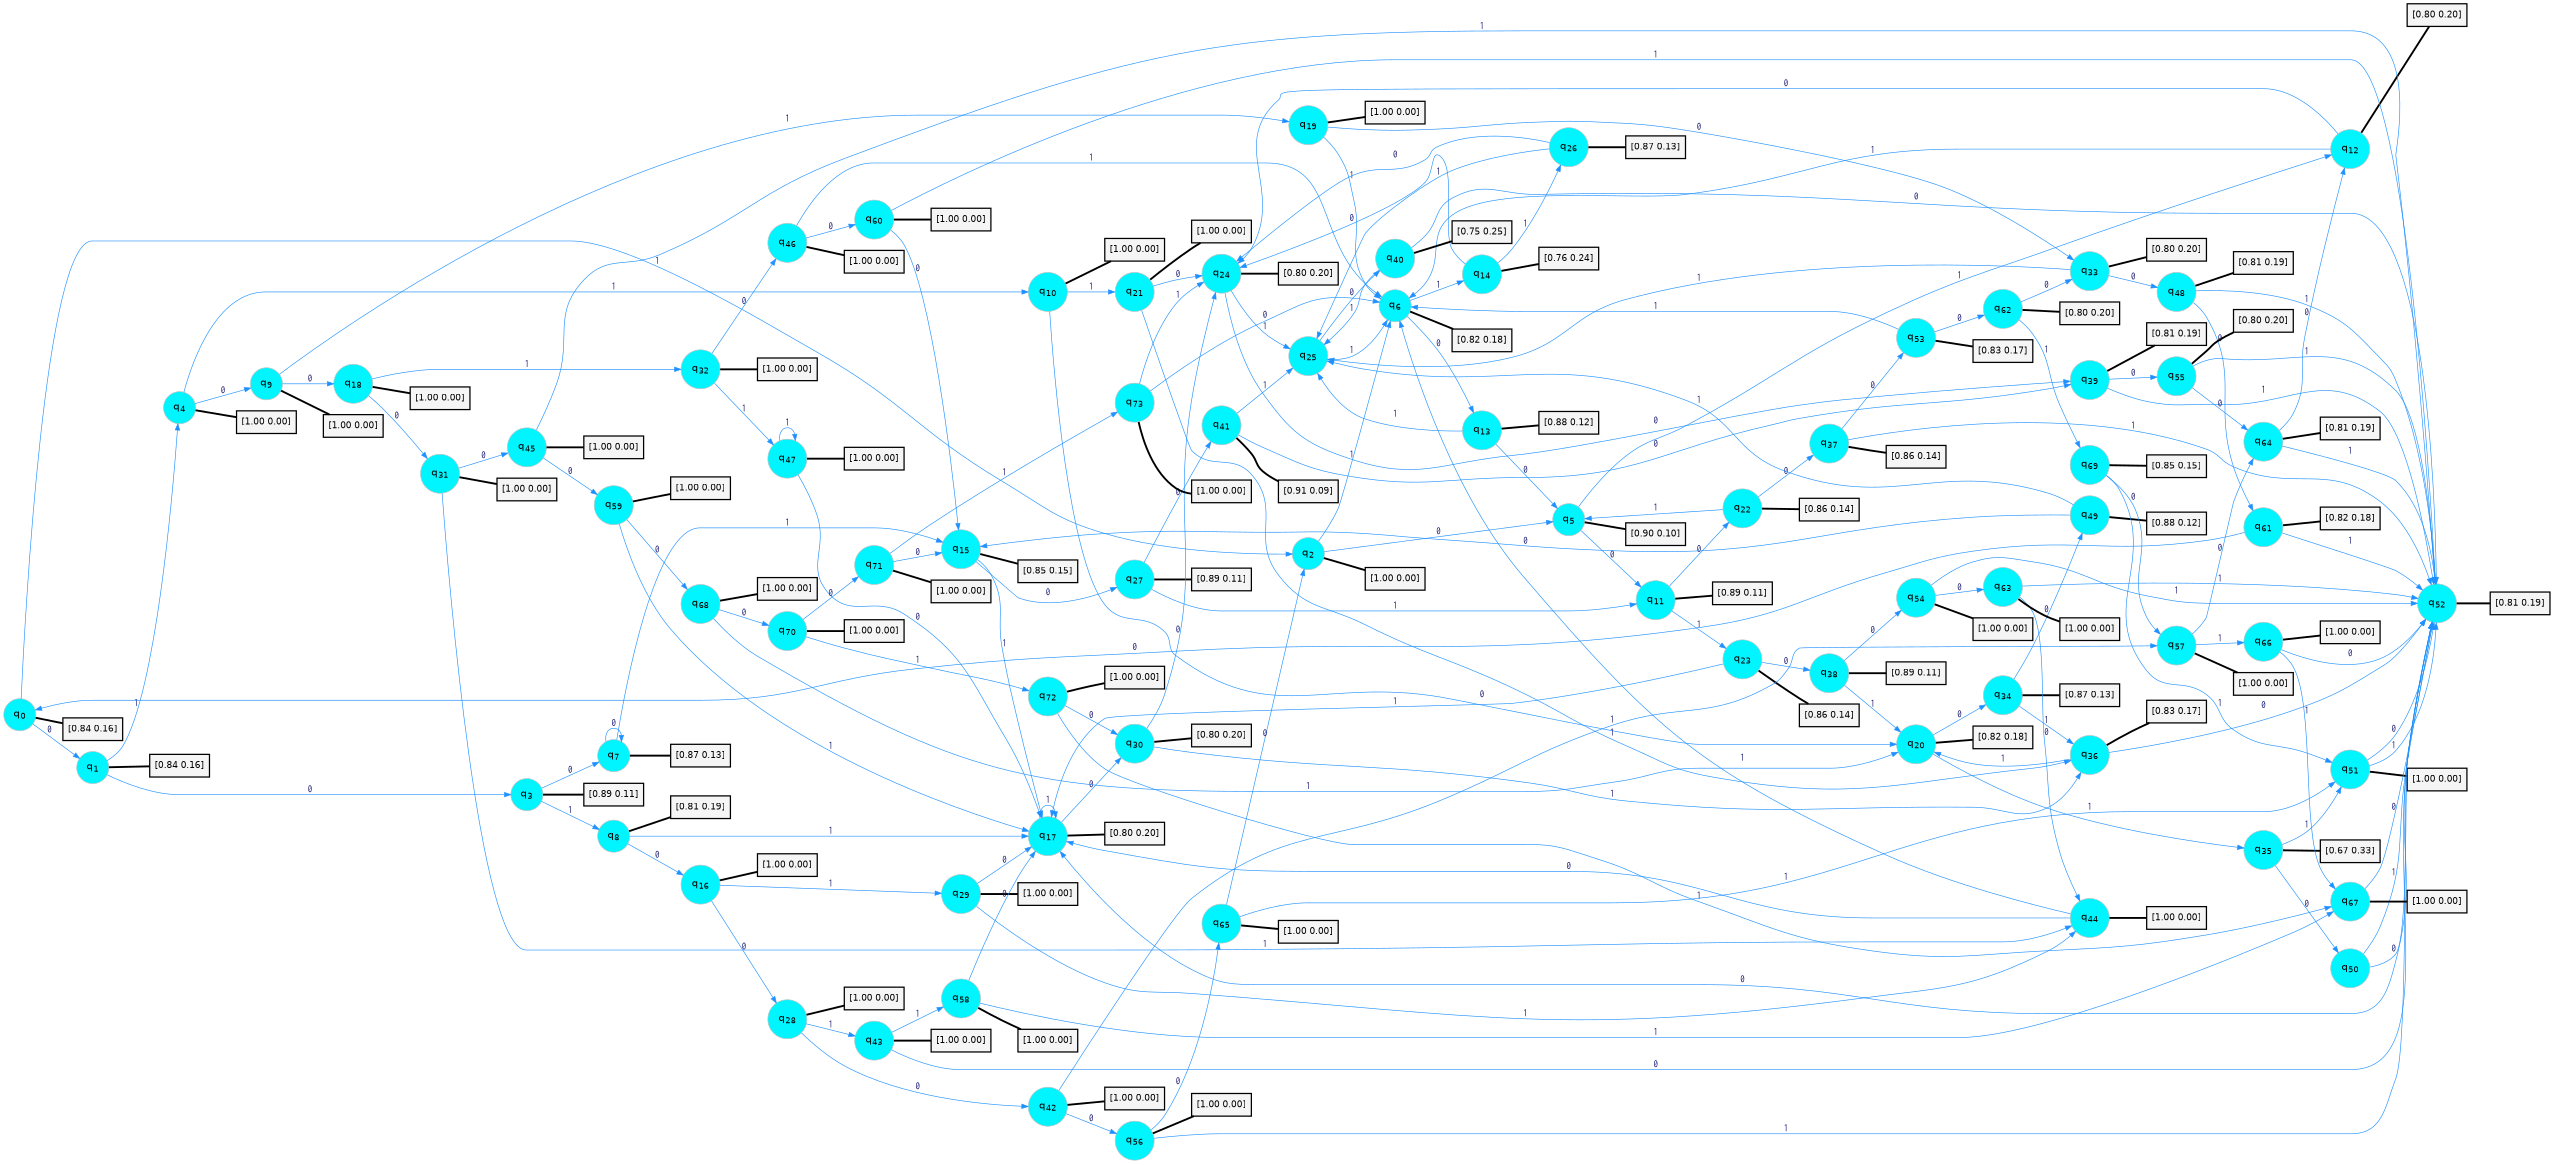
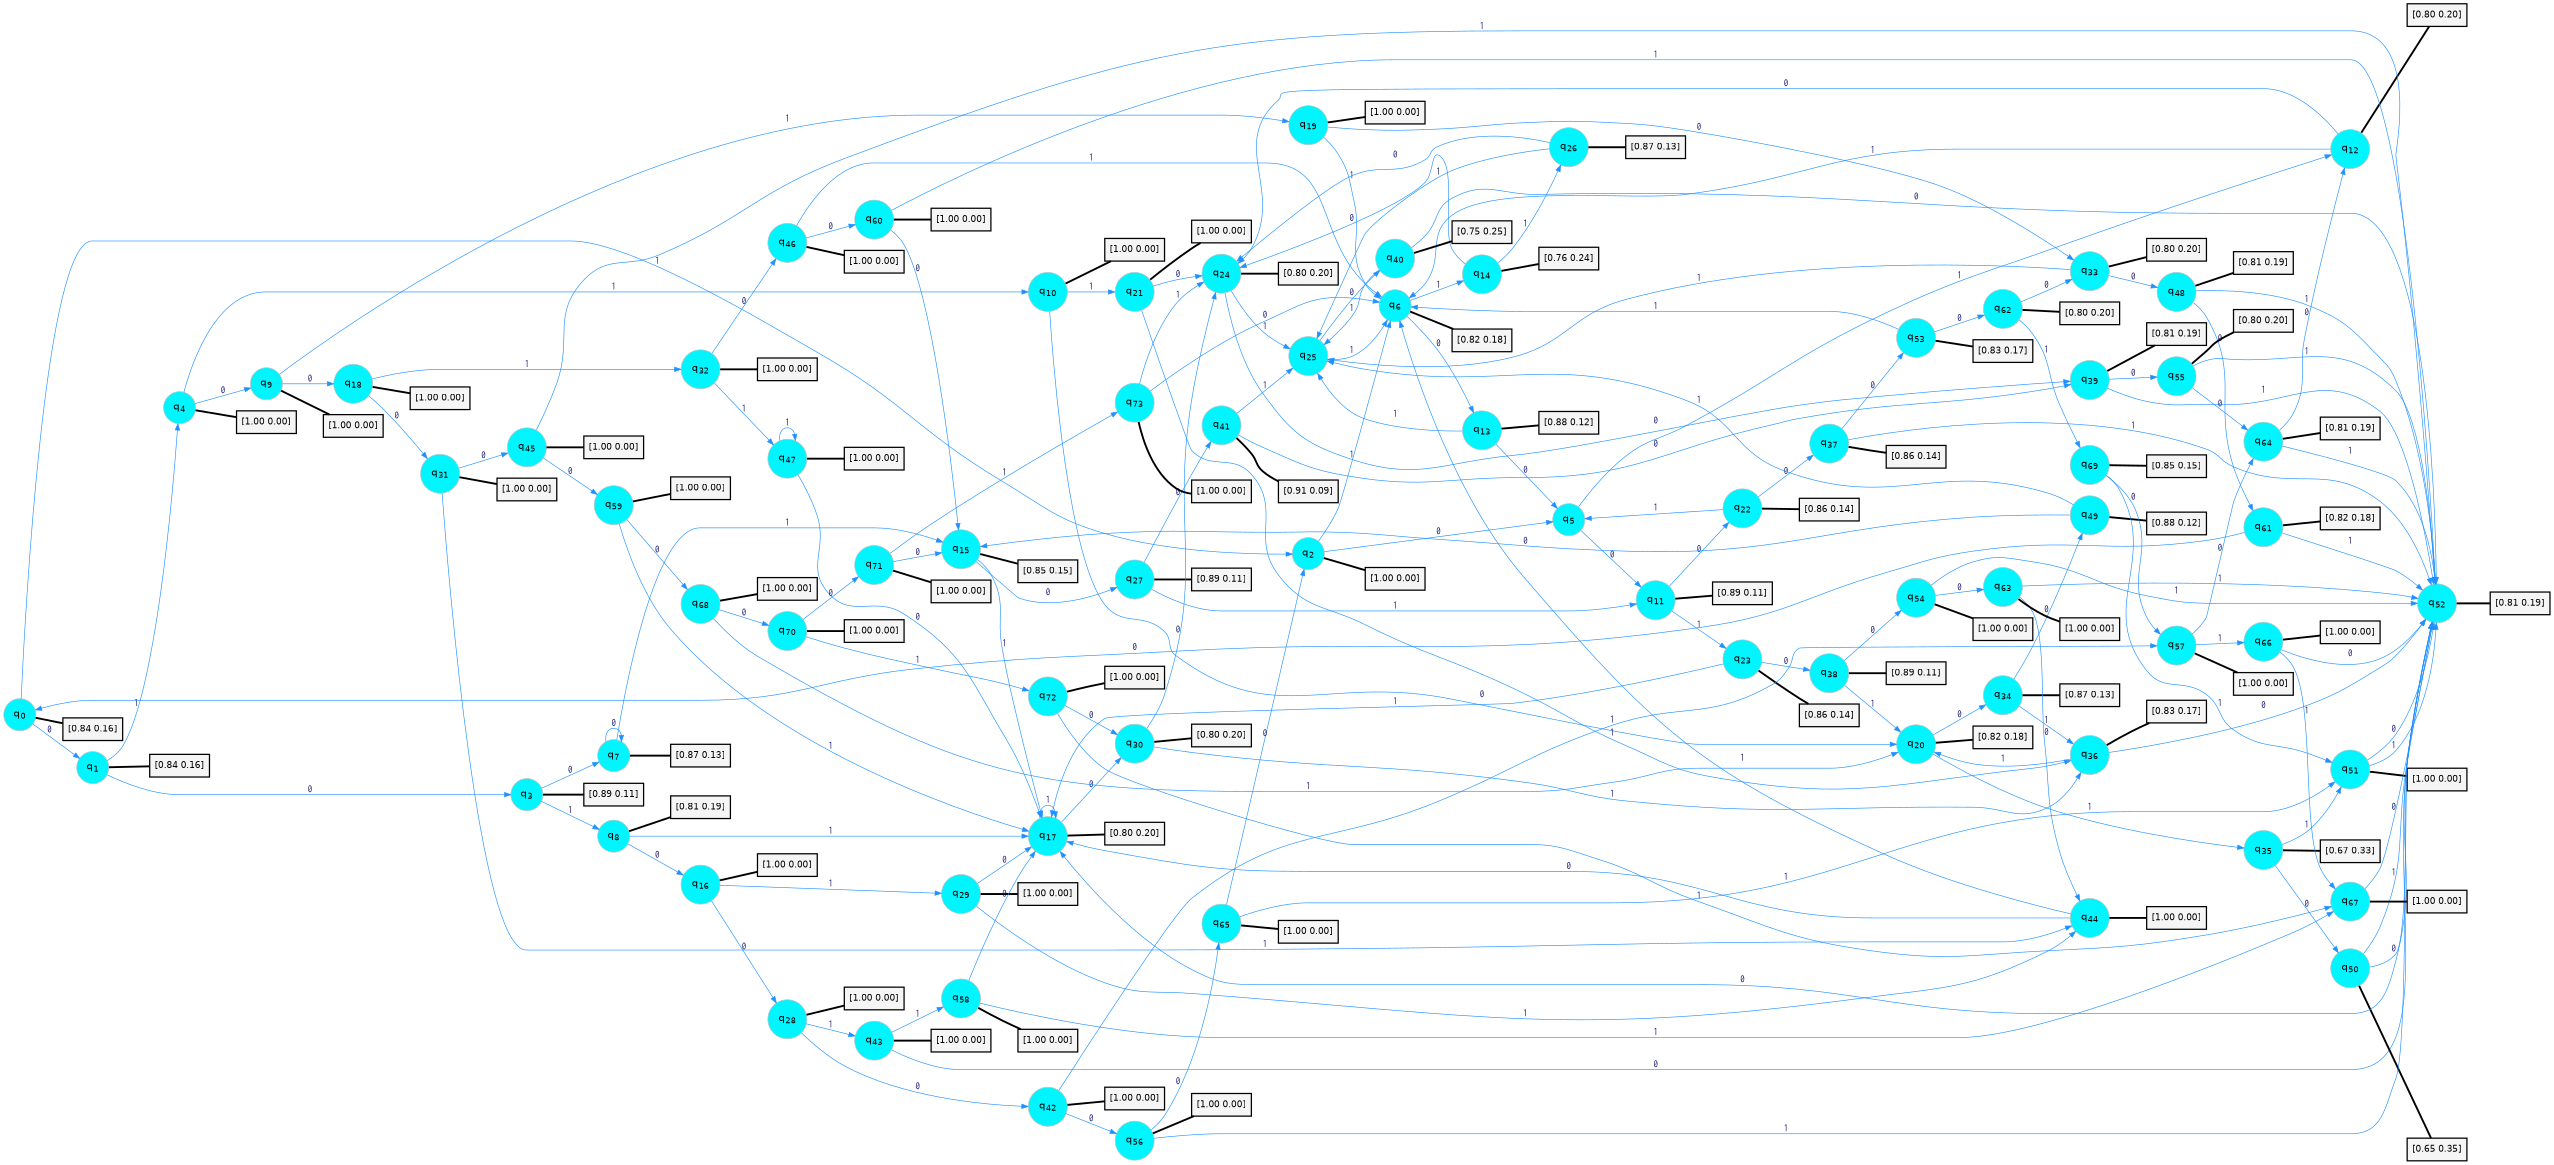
(1656, 534) -> none
none -> (2437, 1149)
